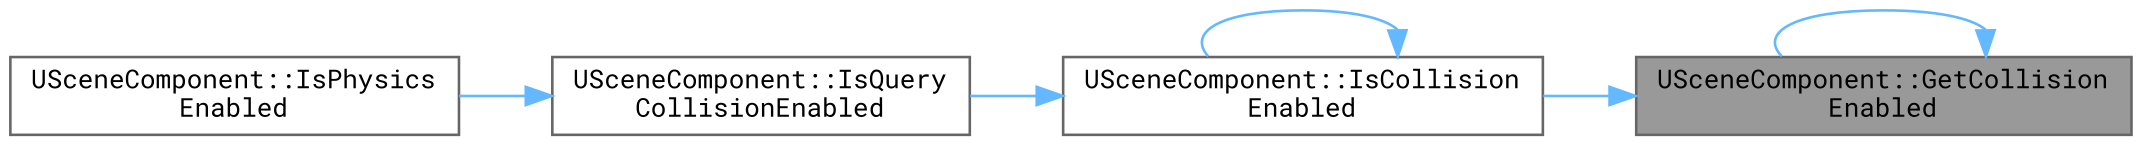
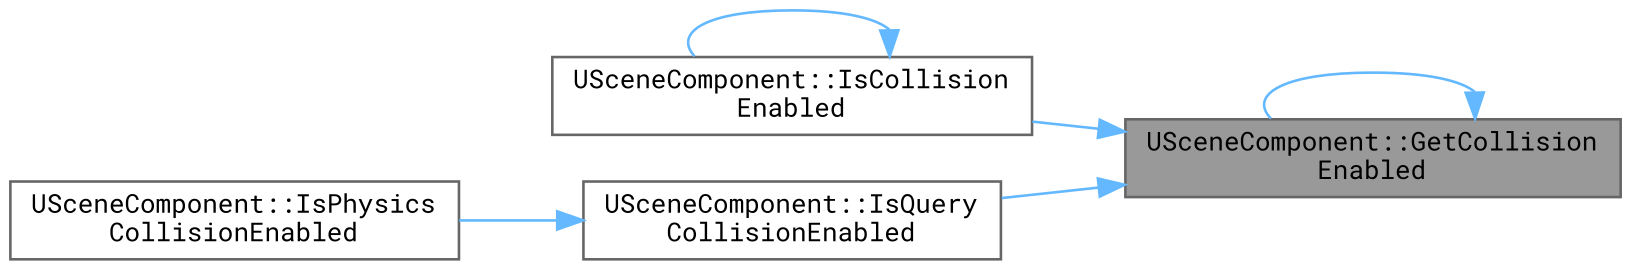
(235, 96) -> (235, 220)
(1003, 96) -> (1050, 193)
